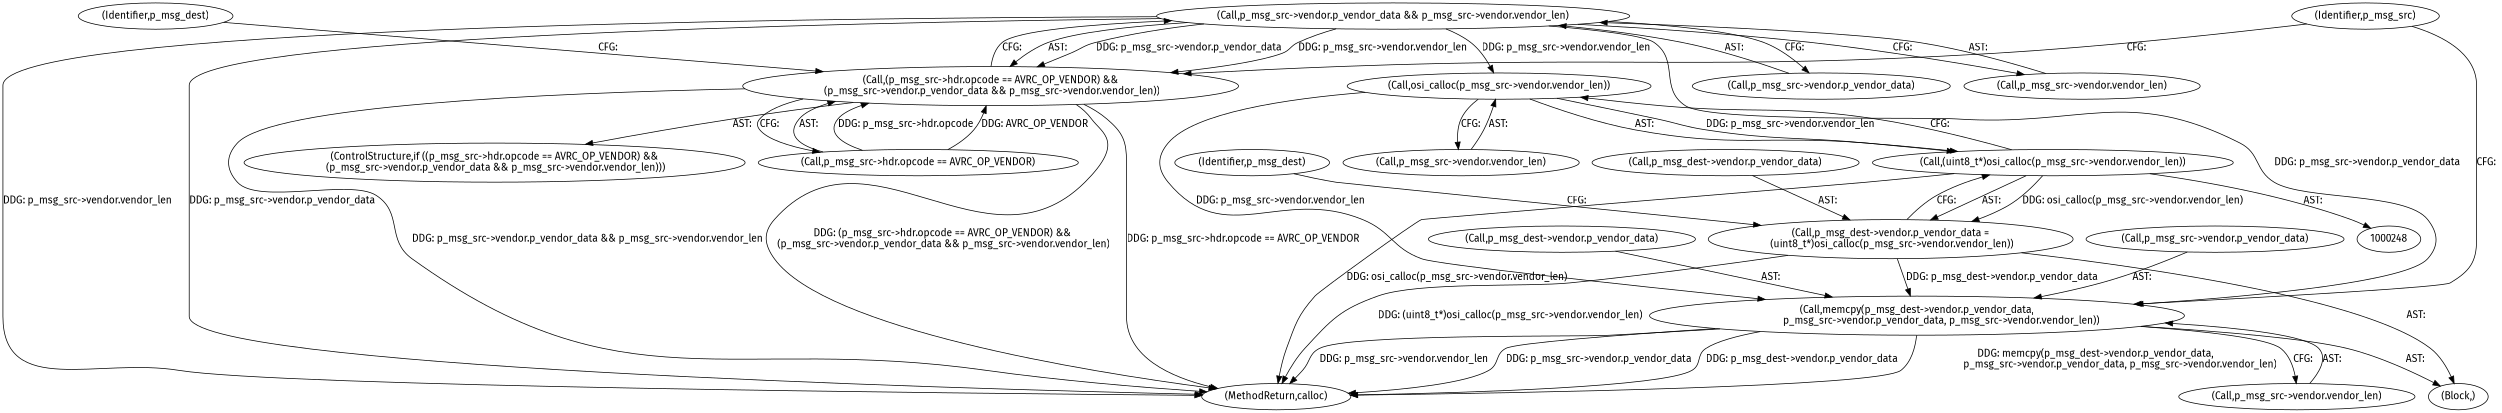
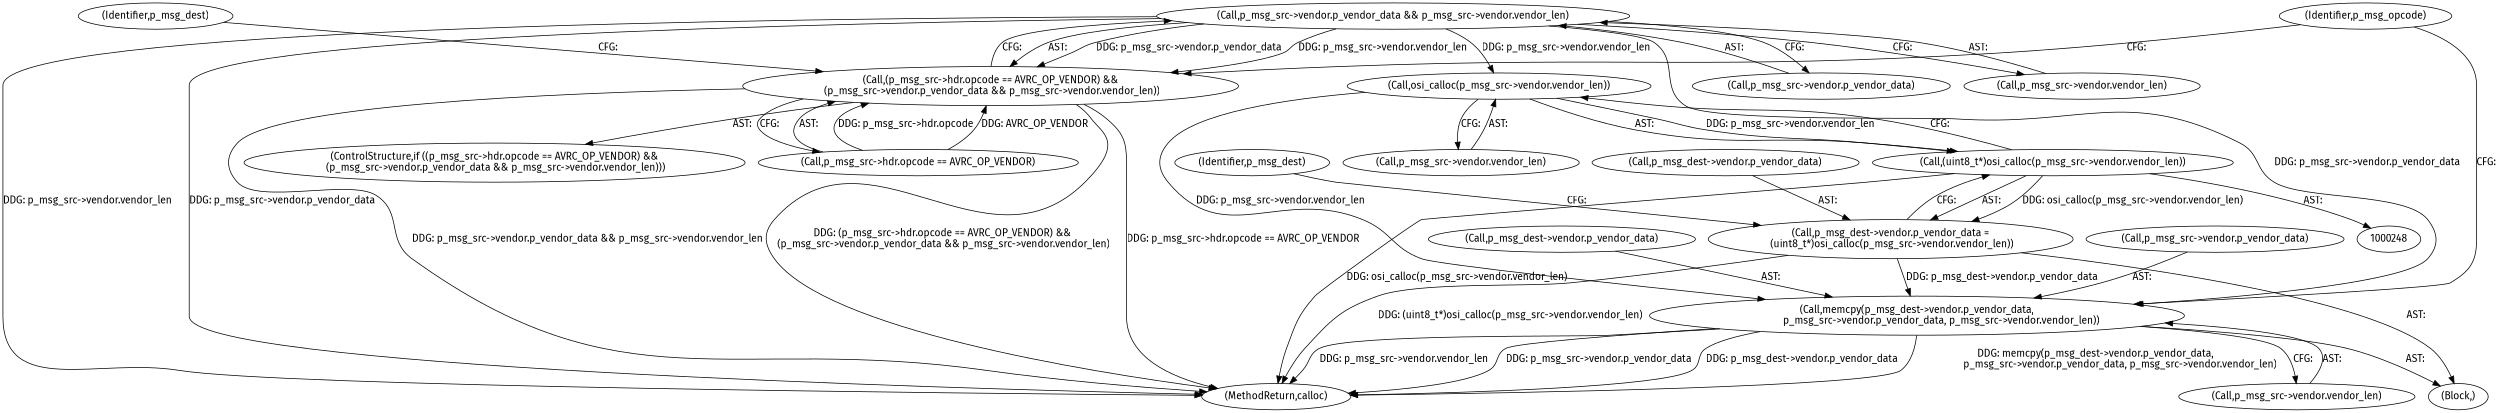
(2366, 16) -> (2366, 16)
